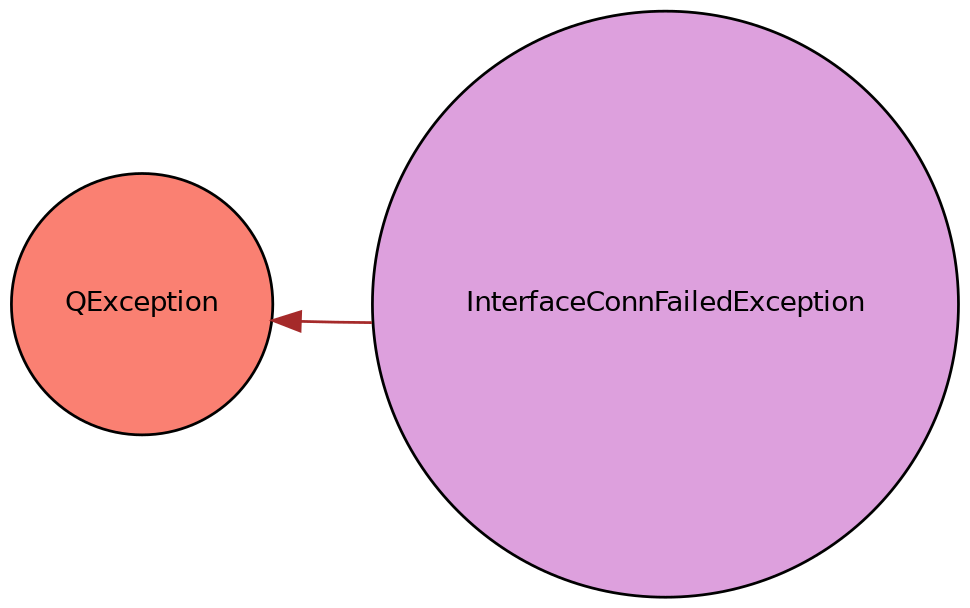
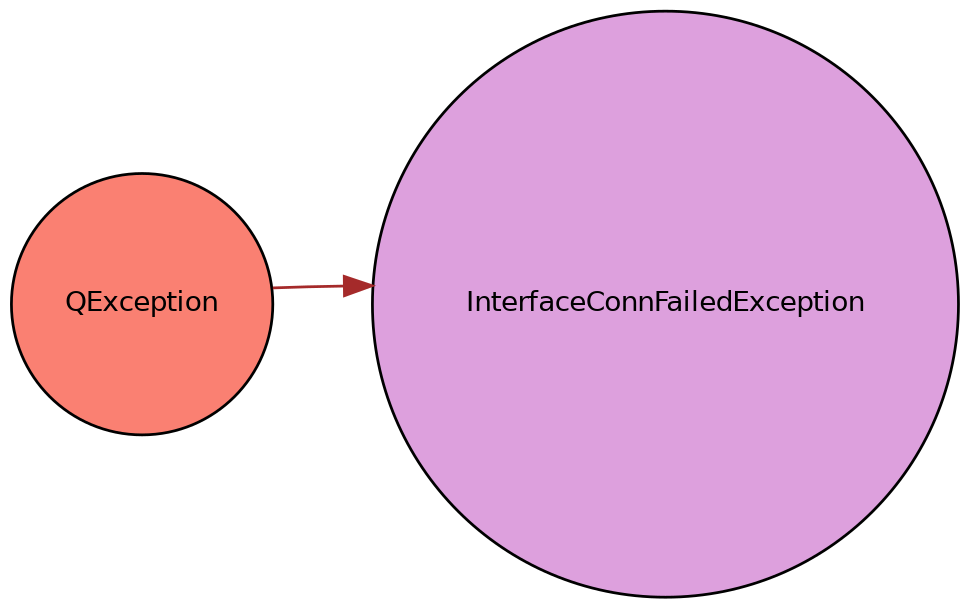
(336, 322) -> (308, 287)
